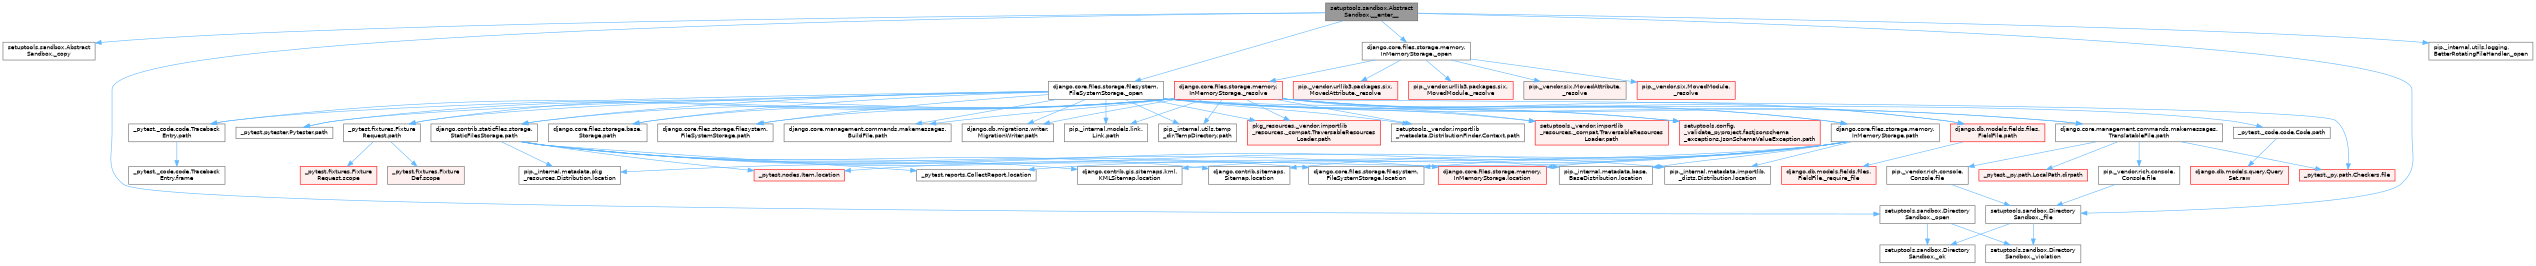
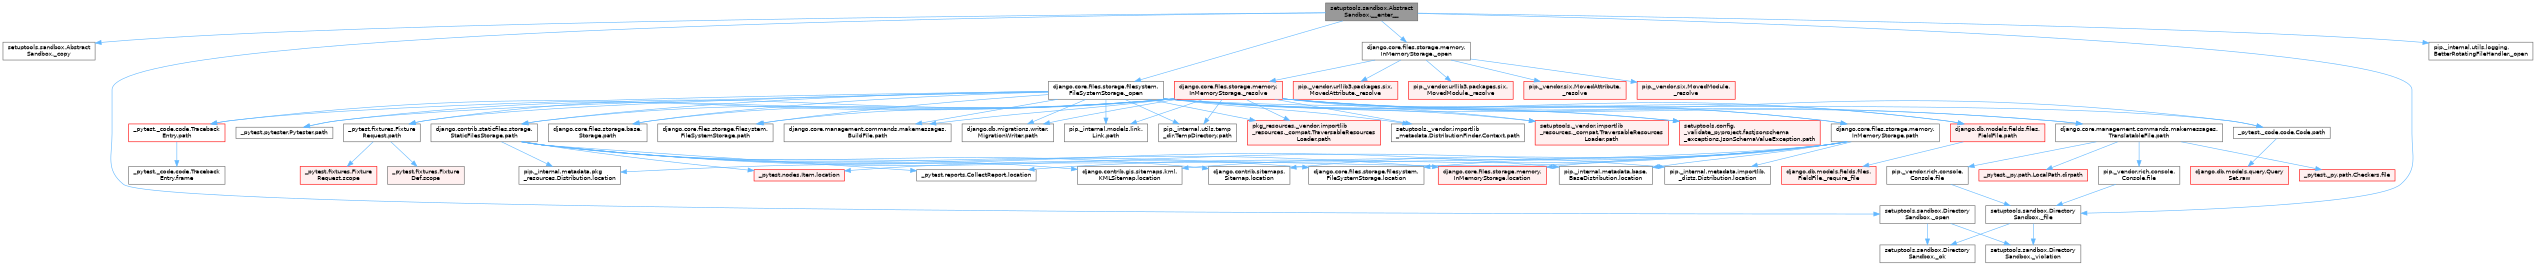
(1575, 90) -> (1575, 90)
(1833, 104) -> (1819, 102)
(177, 133) -> (177, 133)
